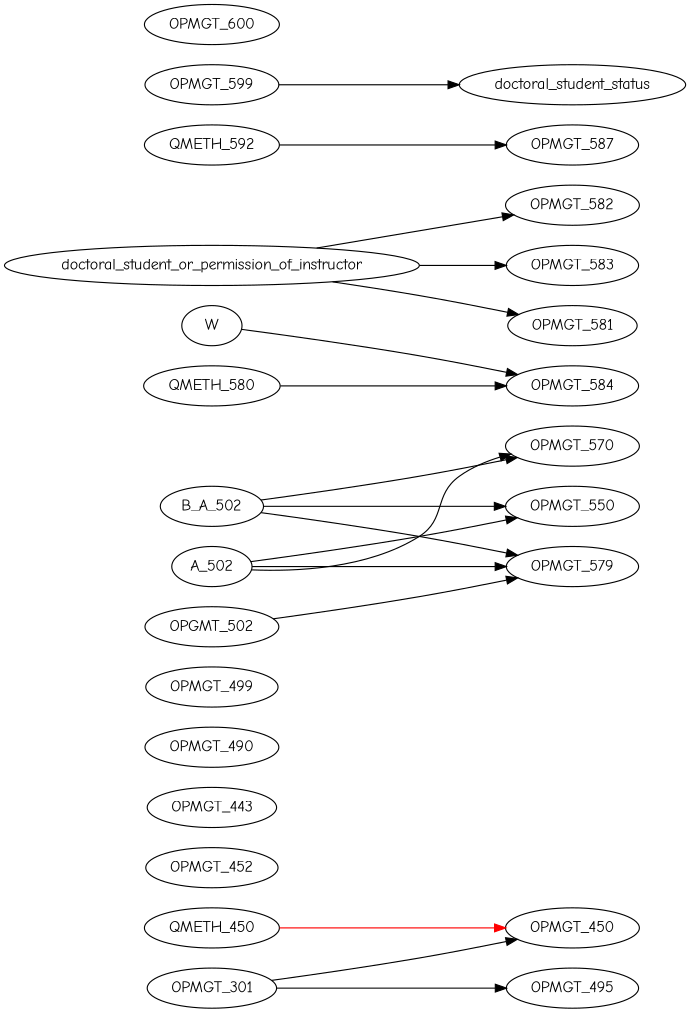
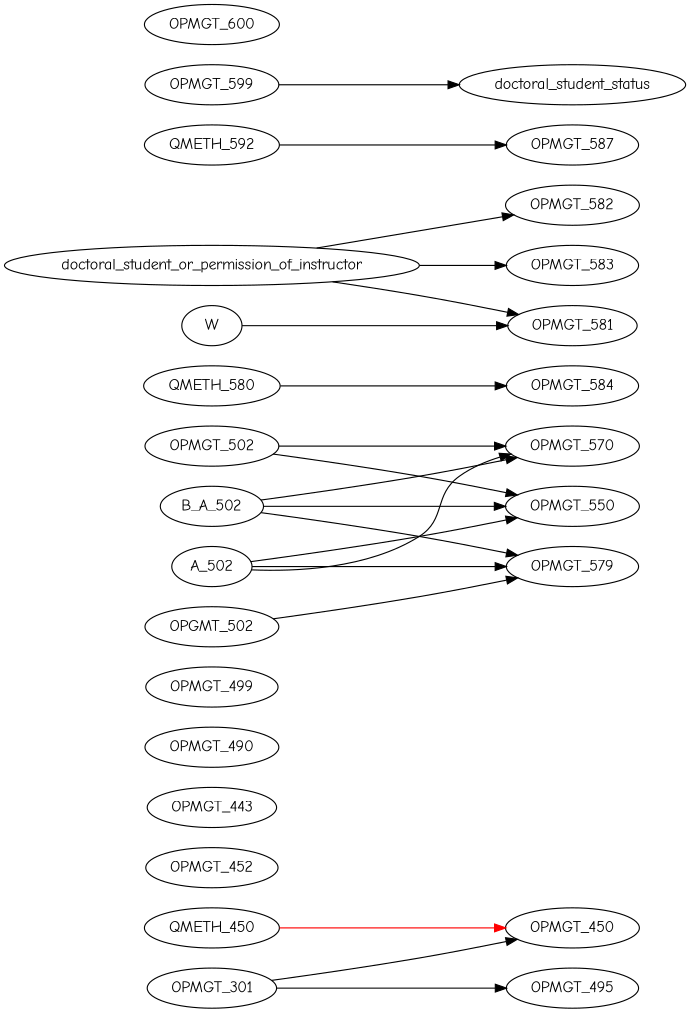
(374, 348) -> (369, 326)
none -> (212, 446)
